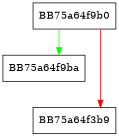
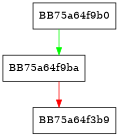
(100, 65) -> (59, 91)
